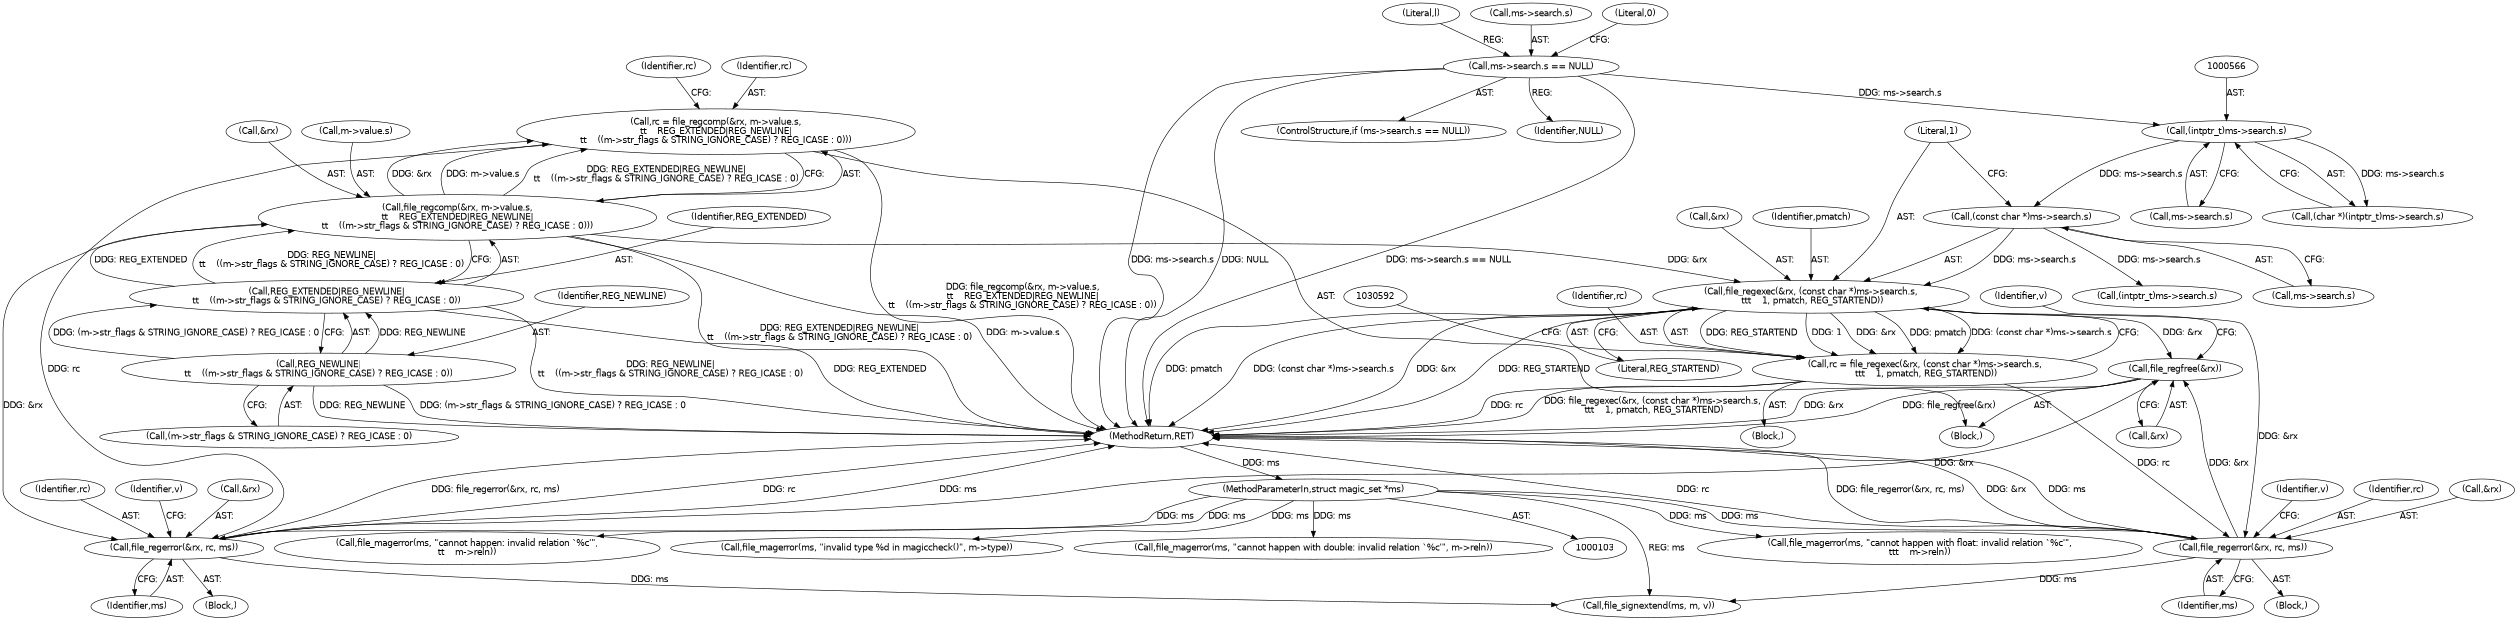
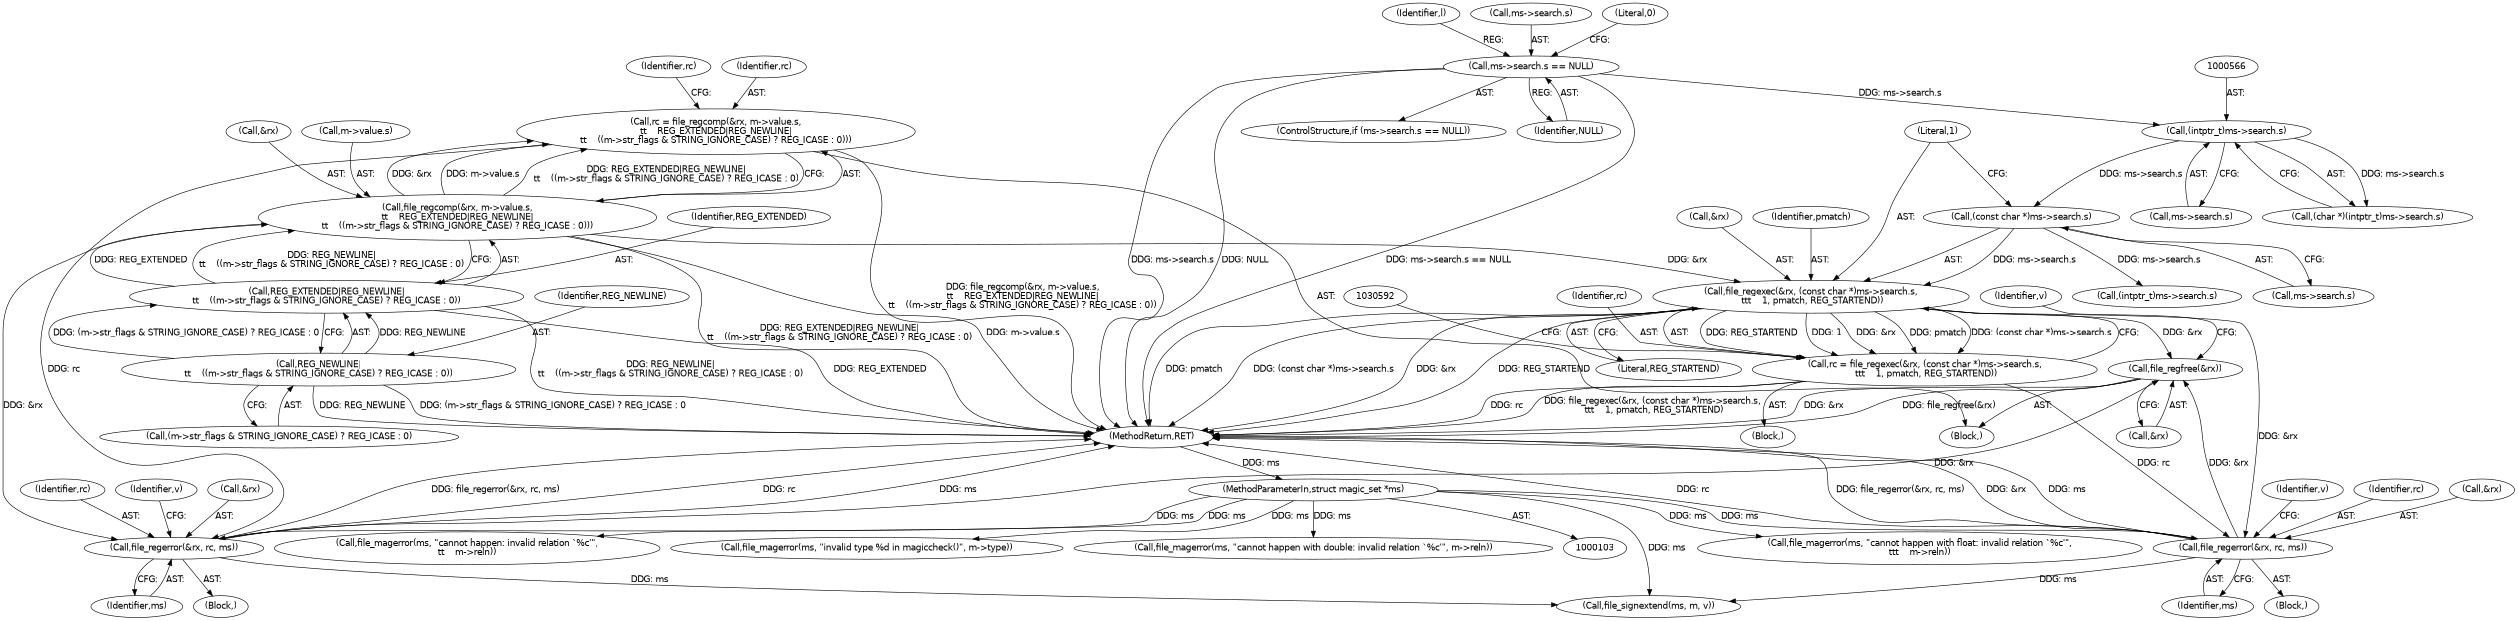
(1421, 14) -> (1421, 14)
none -> (1561, 100)
(1667, 548) -> (1667, 548)
